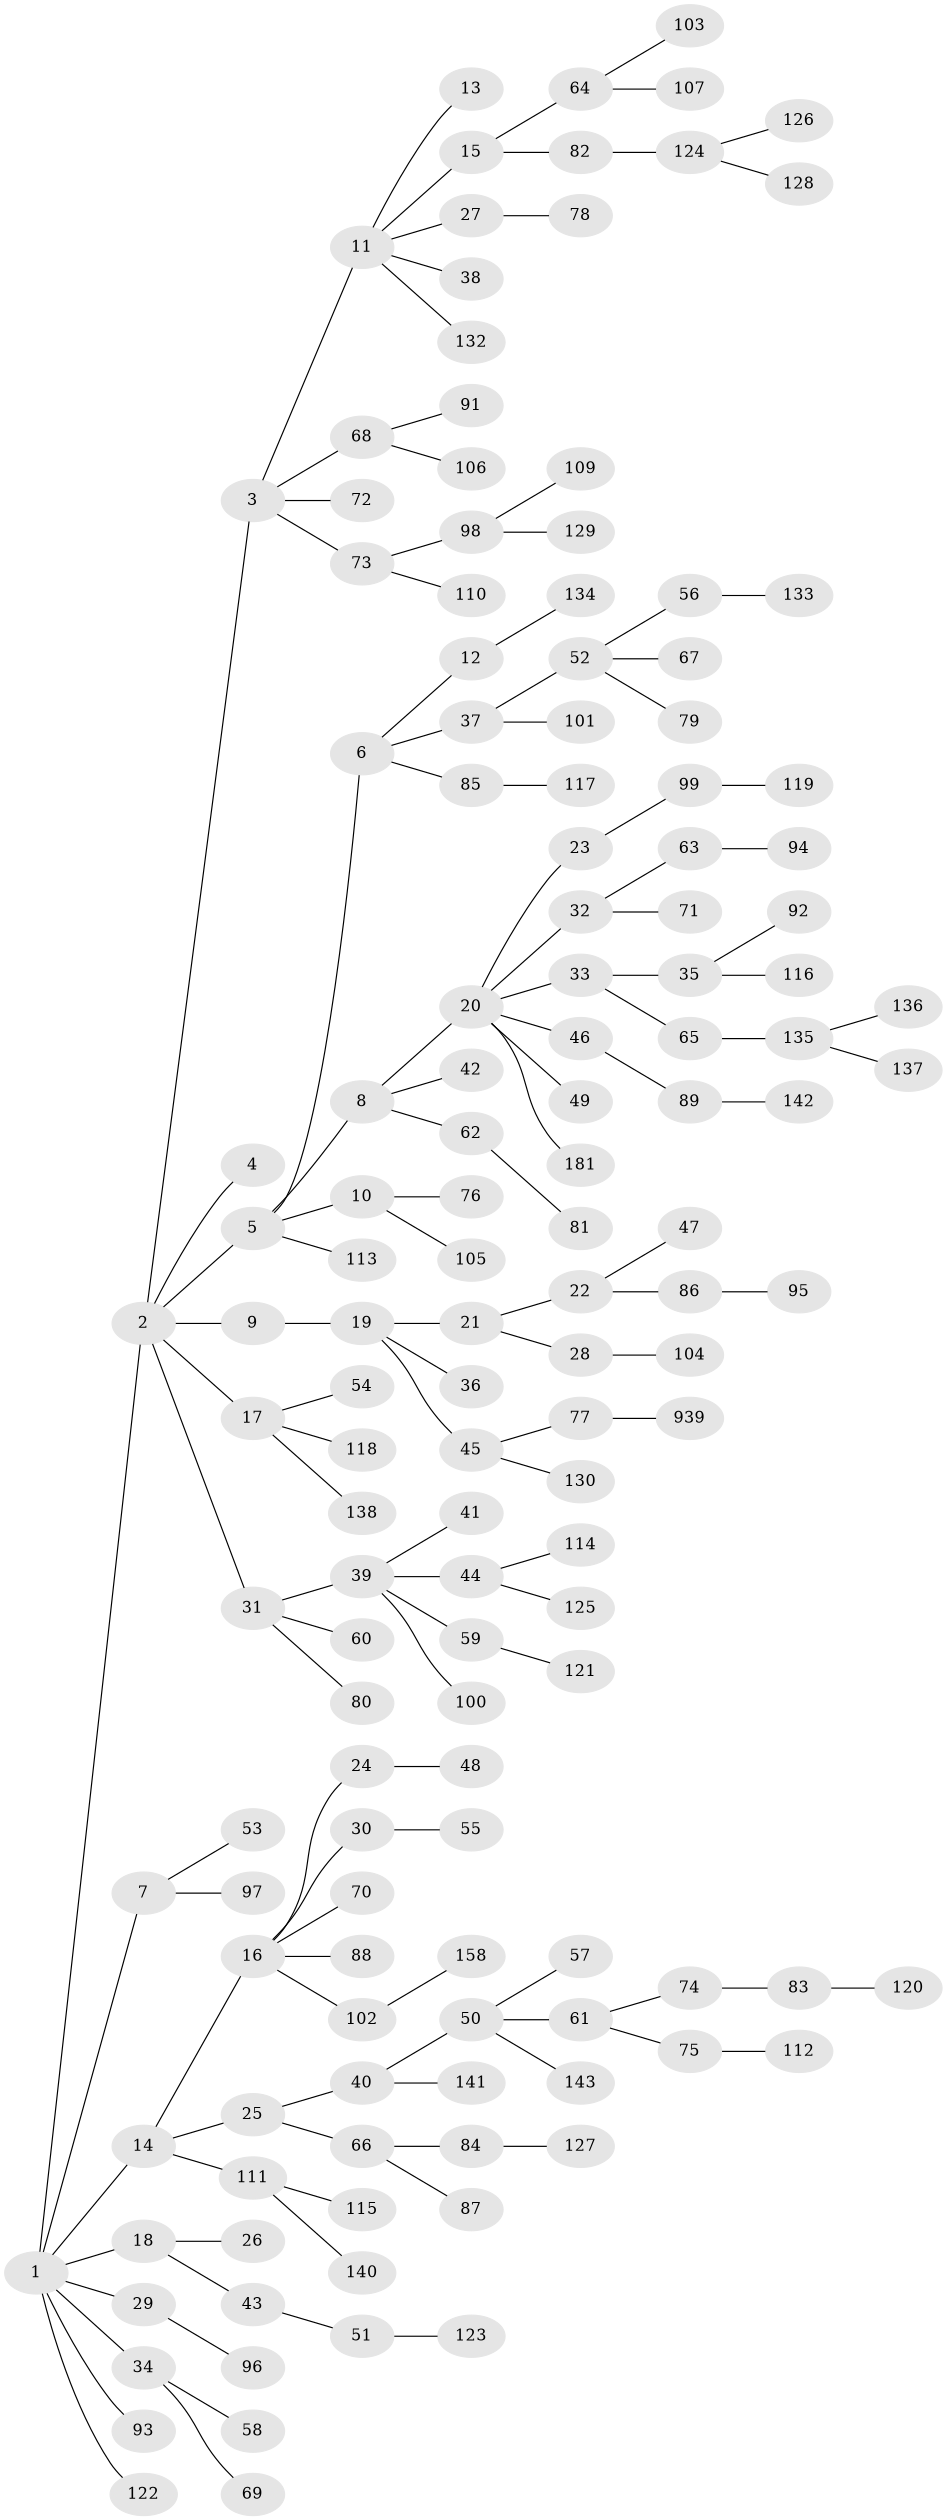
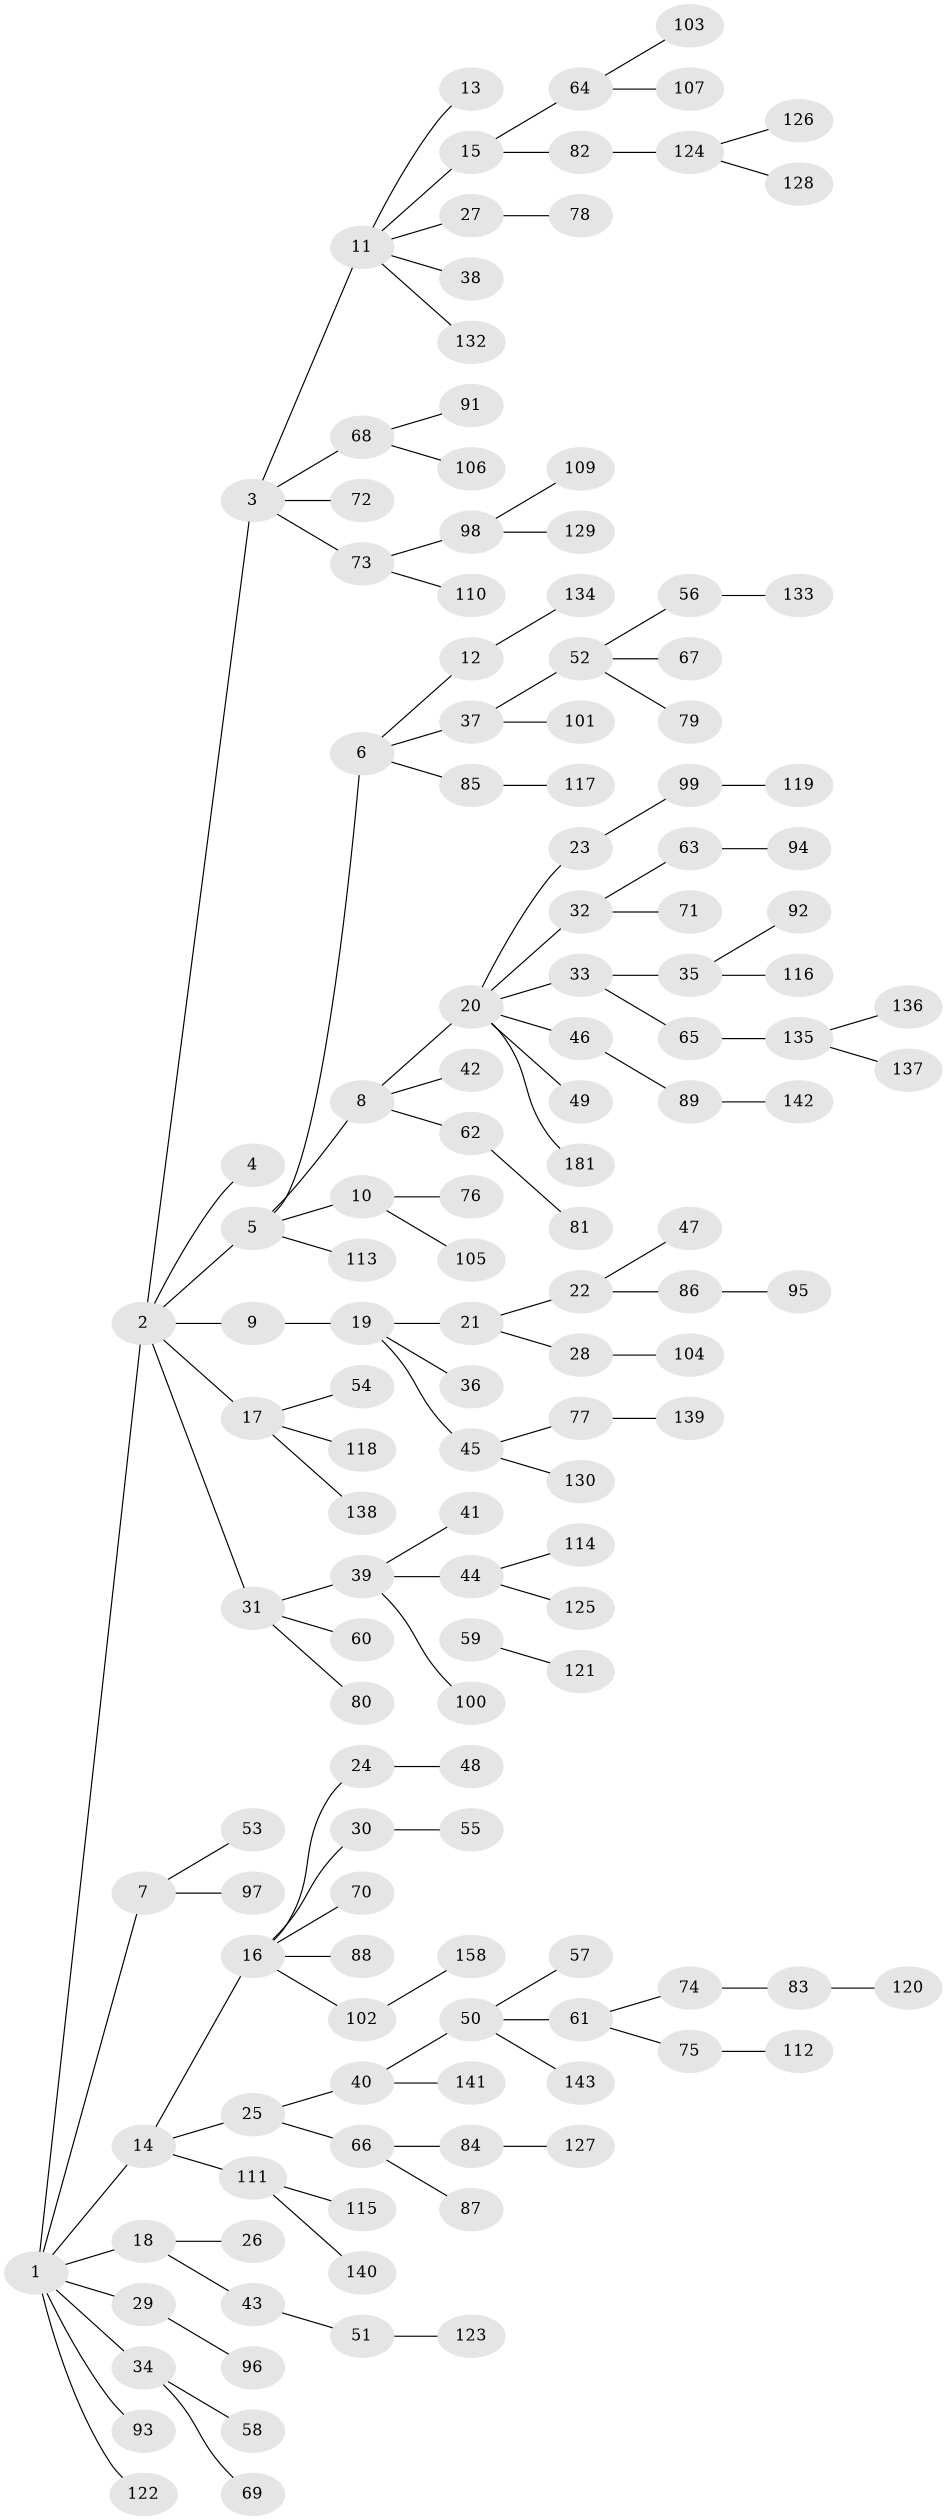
(690, 1418) -> (690, 1418)
(417, 1608) -> none
